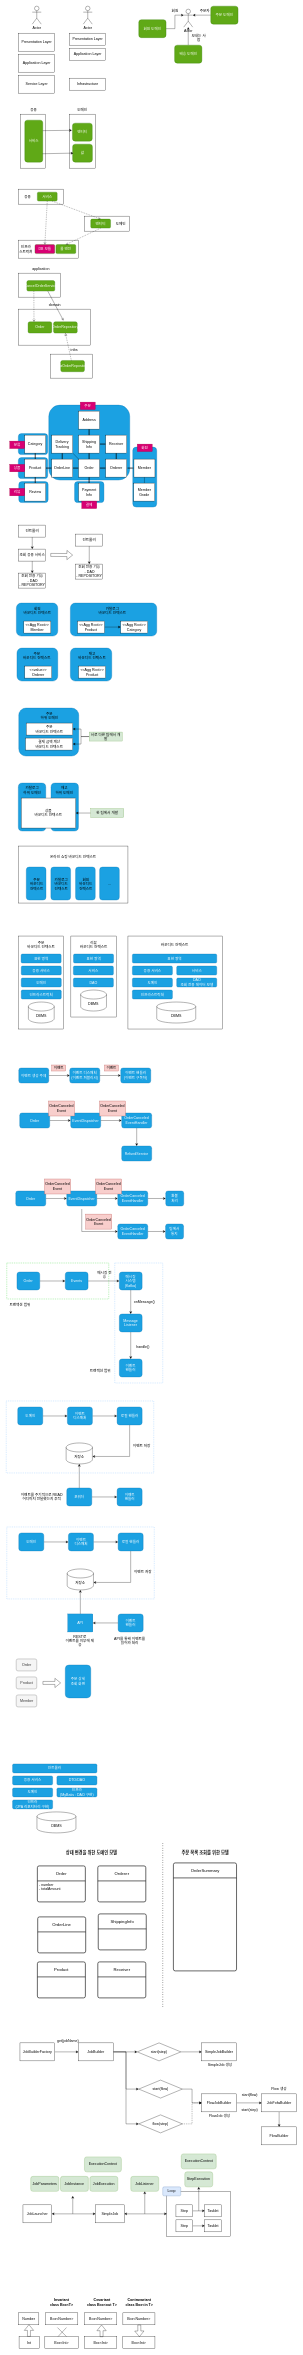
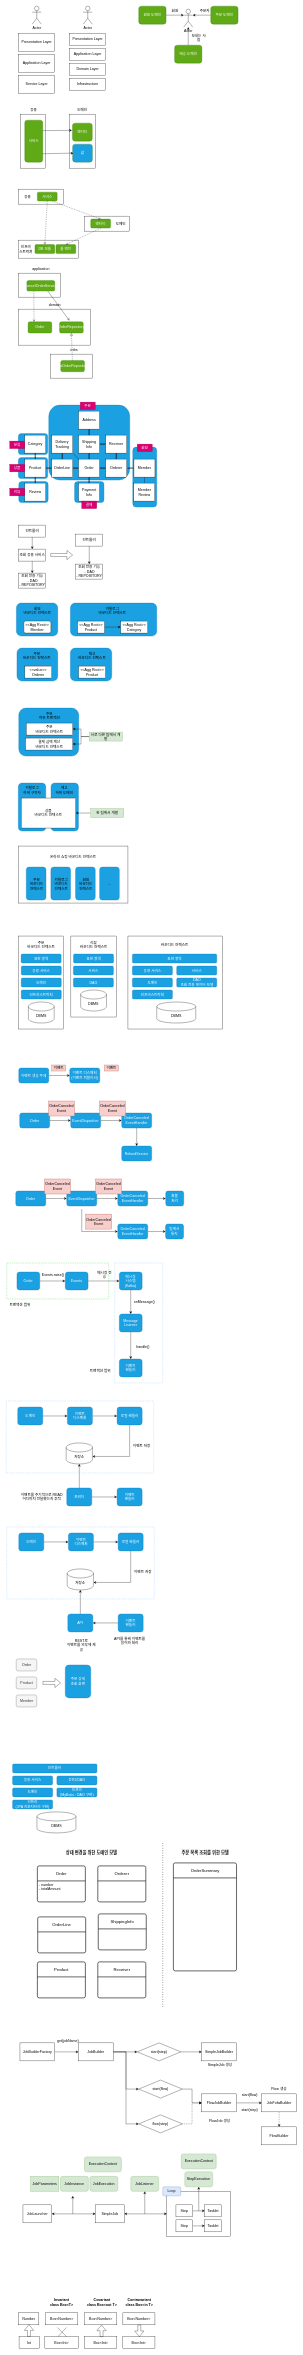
(152, 29) -> (152, 15)
none -> (88, 69)
(83, 153) -> (83, 153)
(45, 249) -> (45, 249)
(65, 328) -> (71, 328)
(144, 492) -> (144, 492)
(37, 627) -> (37, 627)
(50, 716) -> (50, 716)
(32, 791) -> (32, 791)
(117, 1076) -> none
(136, 1076) -> none
none -> (53, 1275)
(80, 1623) -> (80, 1623)
(80, 1641) -> (81, 1646)
(219, 2117) -> (219, 2121)
(279, 2118) -> (279, 2118)
(45, 2184) -> (45, 2184)
